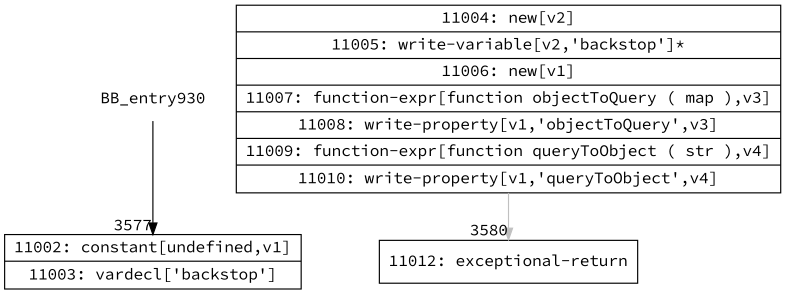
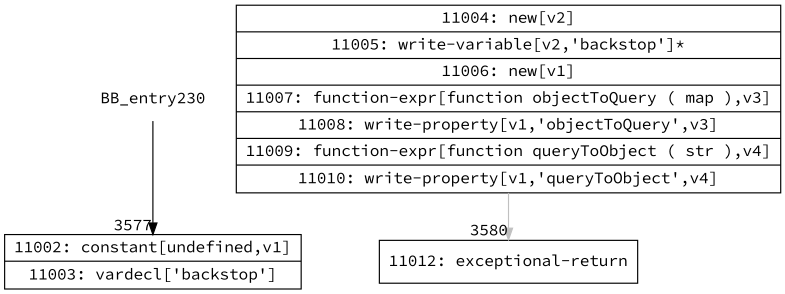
(153, 99) -> (153, 99)
